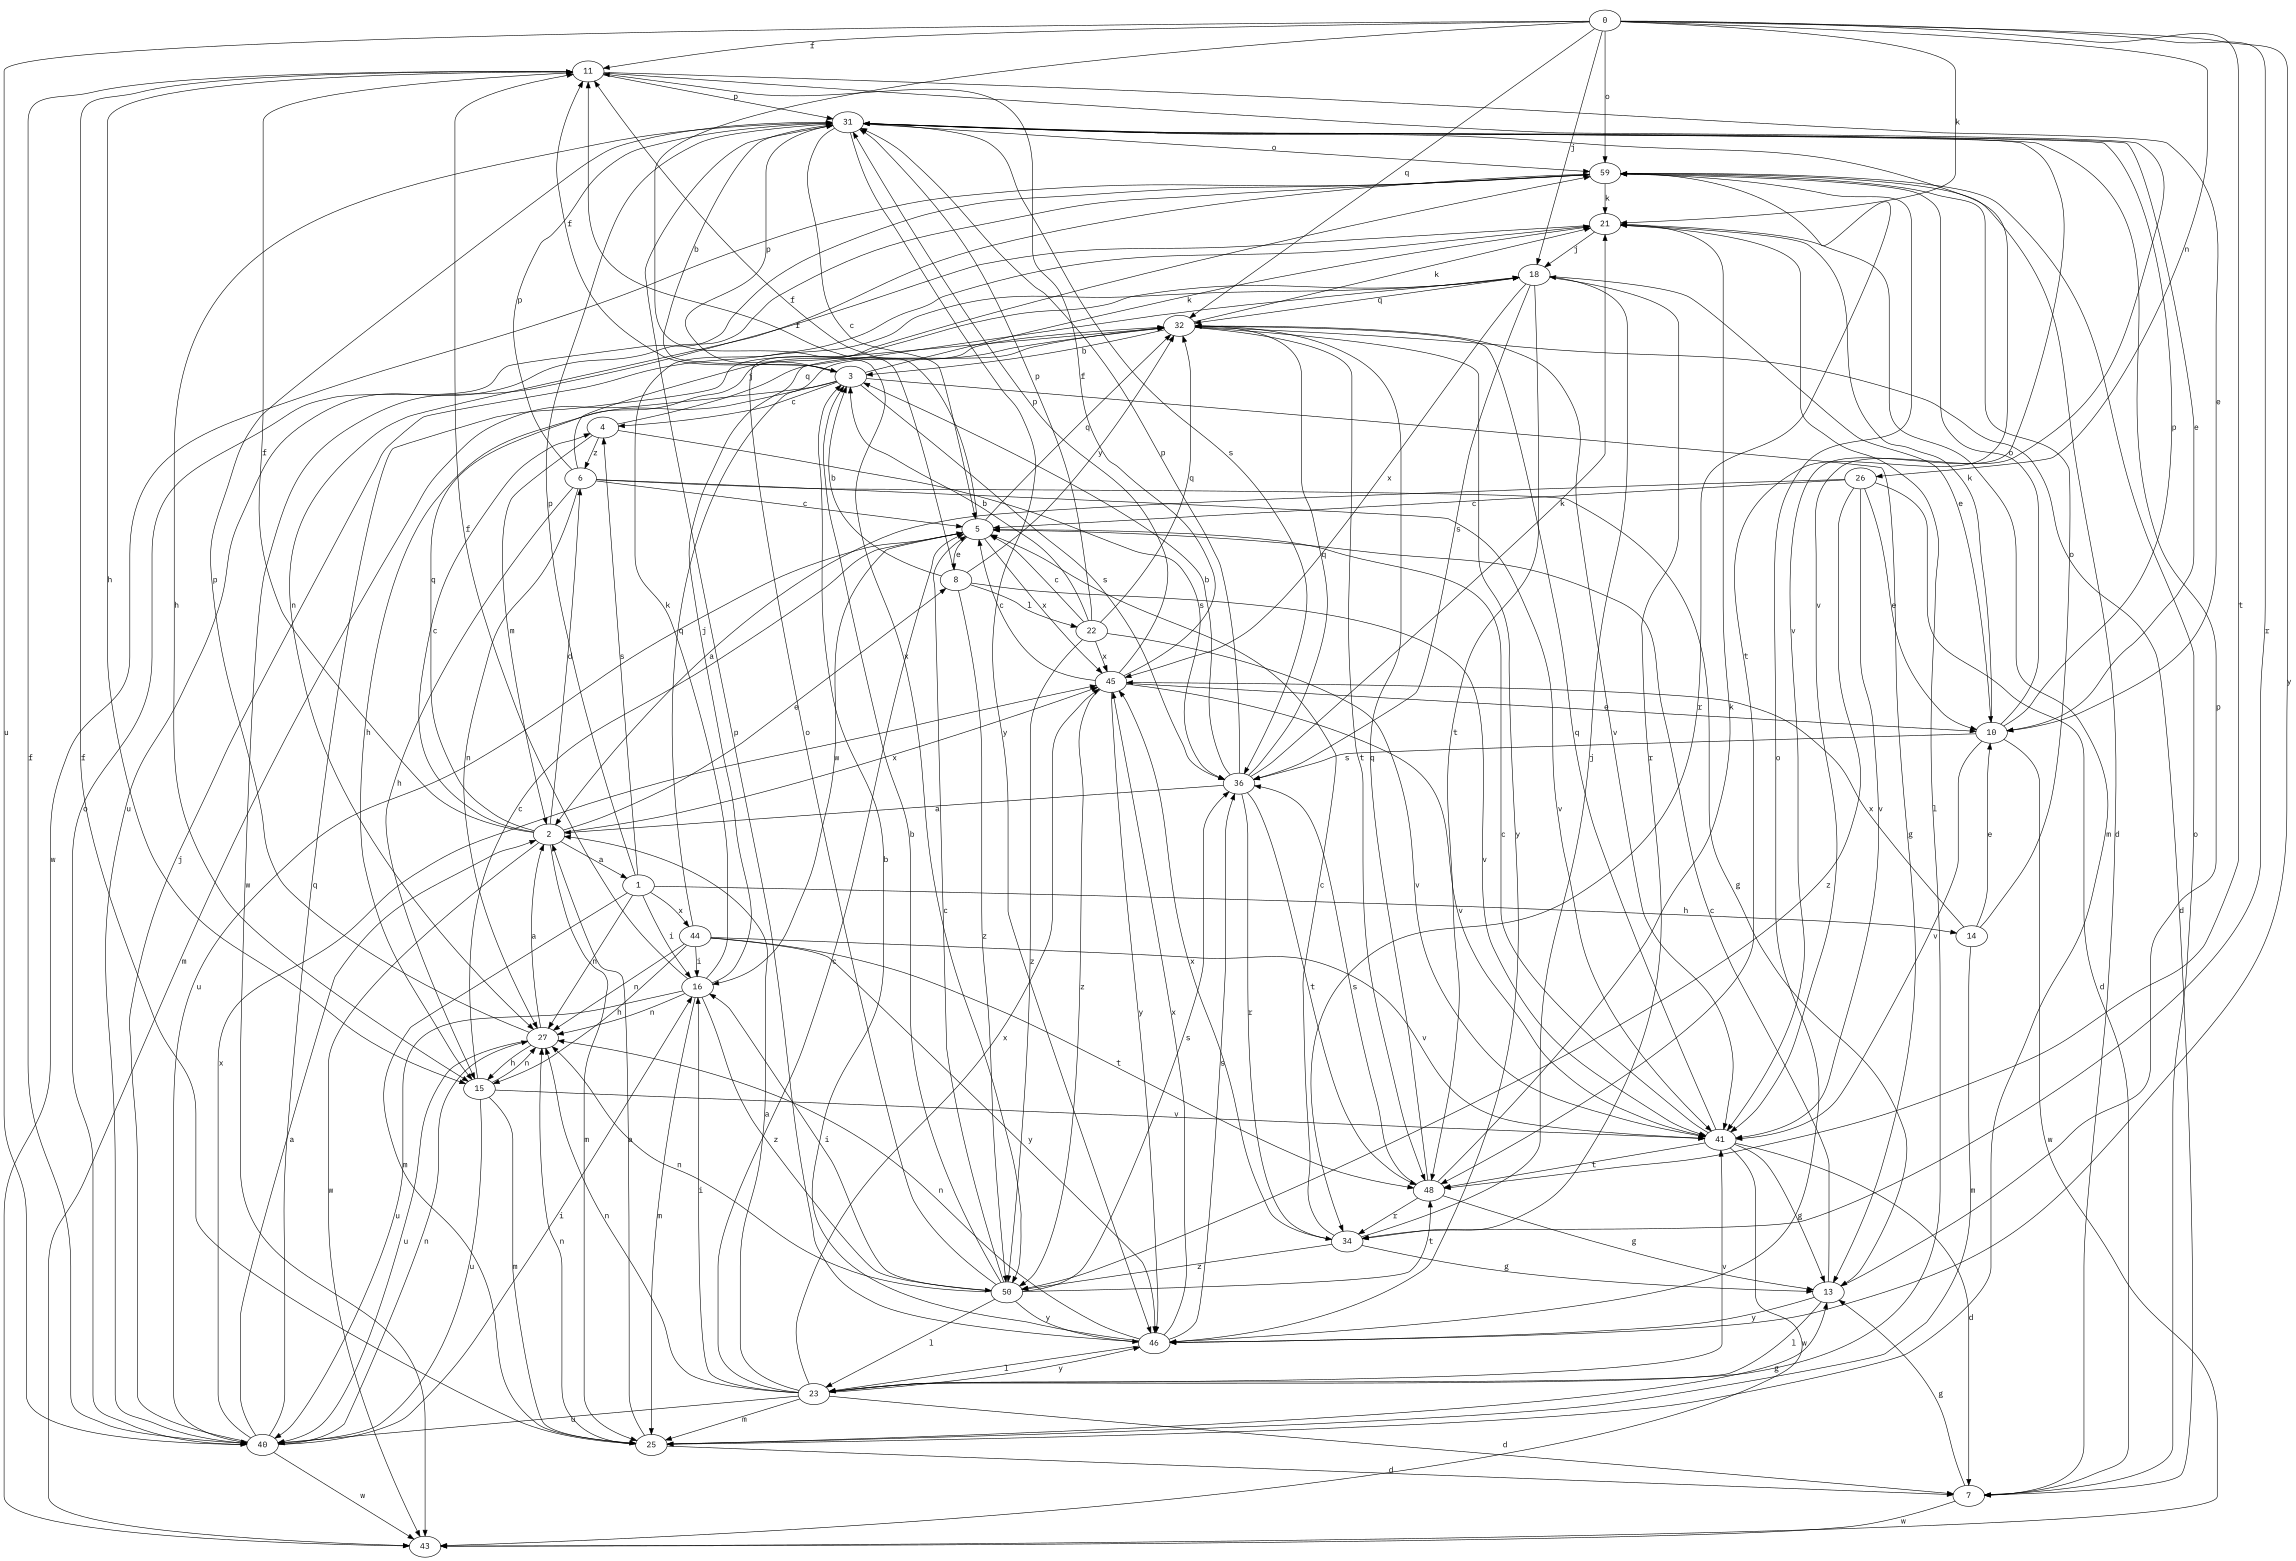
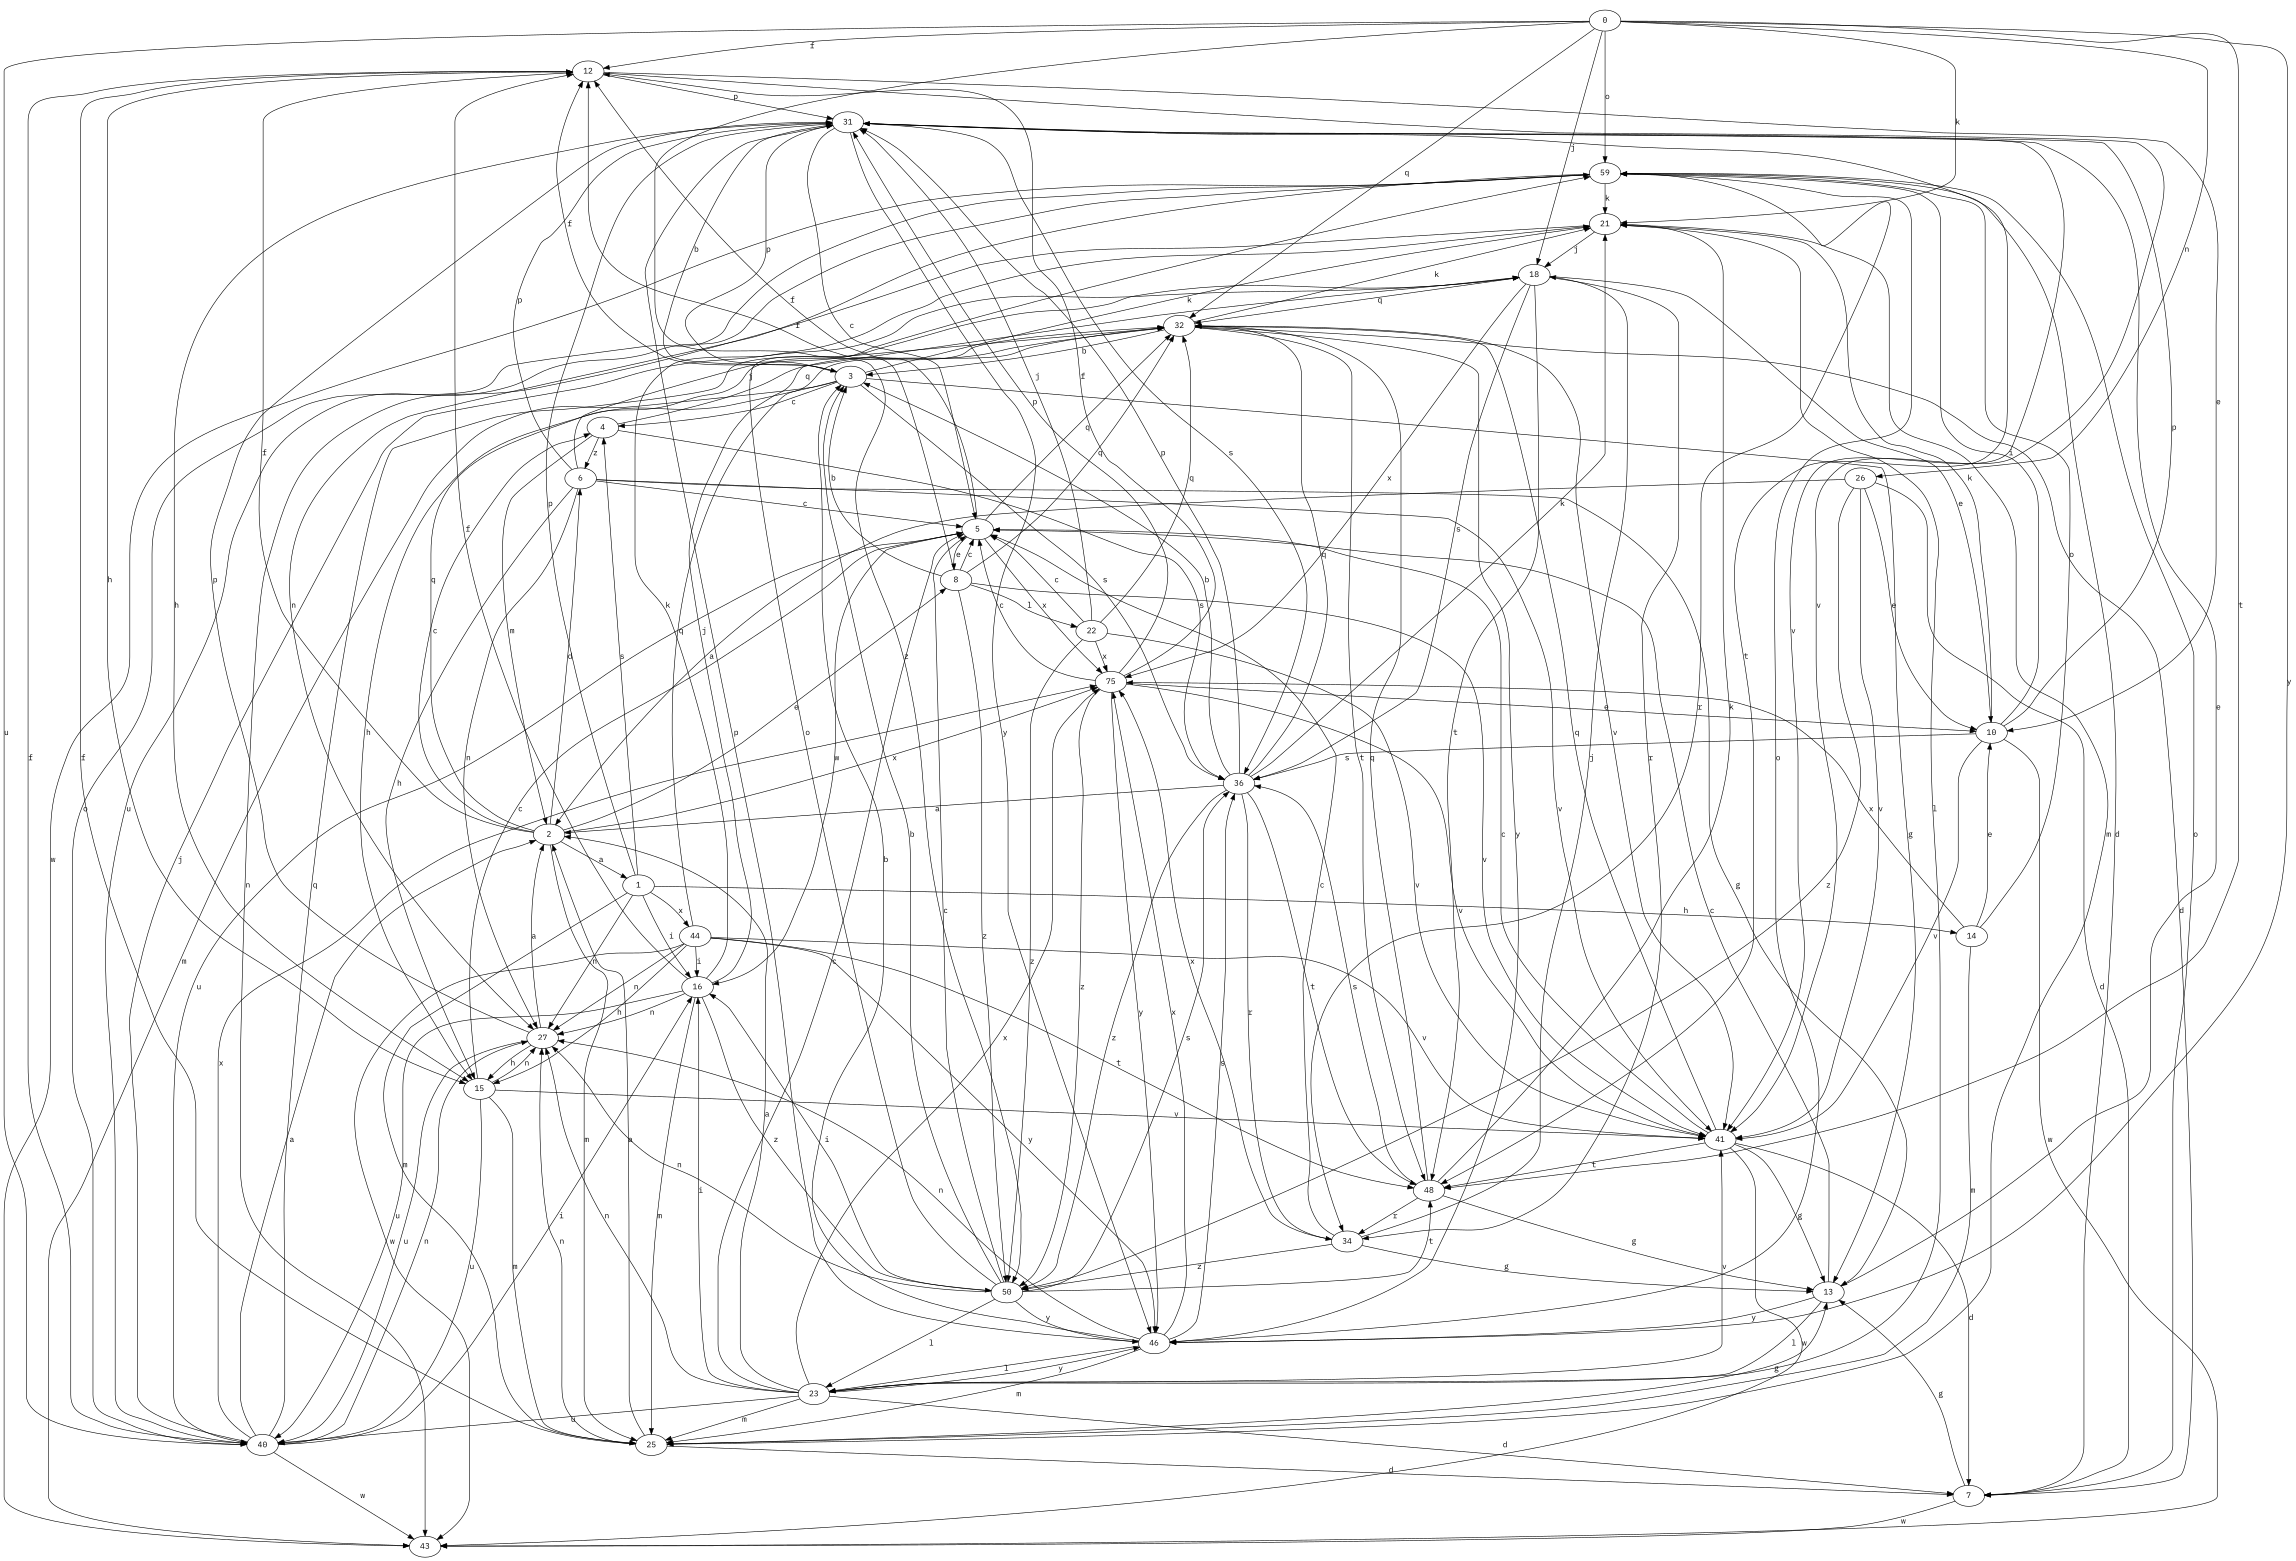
(588, 71) -> (588, 71)
(1223, 148) -> none
(2147, 190) -> none
(1038, 377) -> (1038, 377)
(1101, 453) -> (1101, 453)
(2011, 453) -> (2011, 453)
(1422, 504) -> (966, 557)
(985, 510) -> none
(2263, 653) -> none
(907, 656) -> (907, 656)
(1111, 682) -> (1111, 682)
(2219, 707) -> (2219, 707)
(248, 885) -> (248, 885)
none -> (1111, 1034)
(329, 1150) -> (357, 1145)
none -> (897, 1408)
